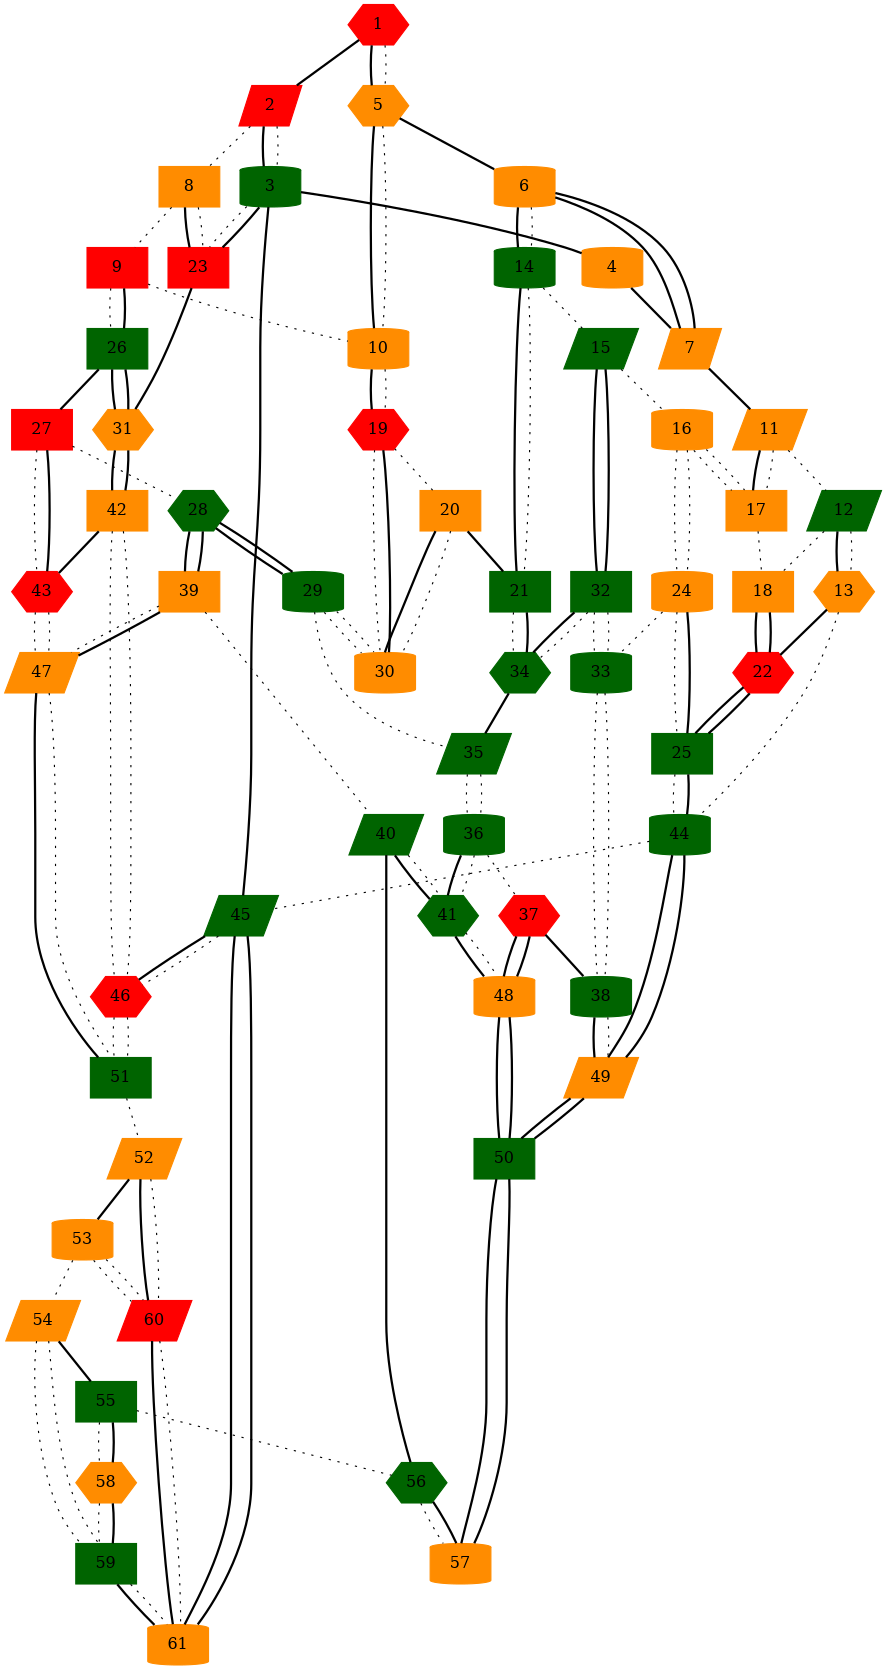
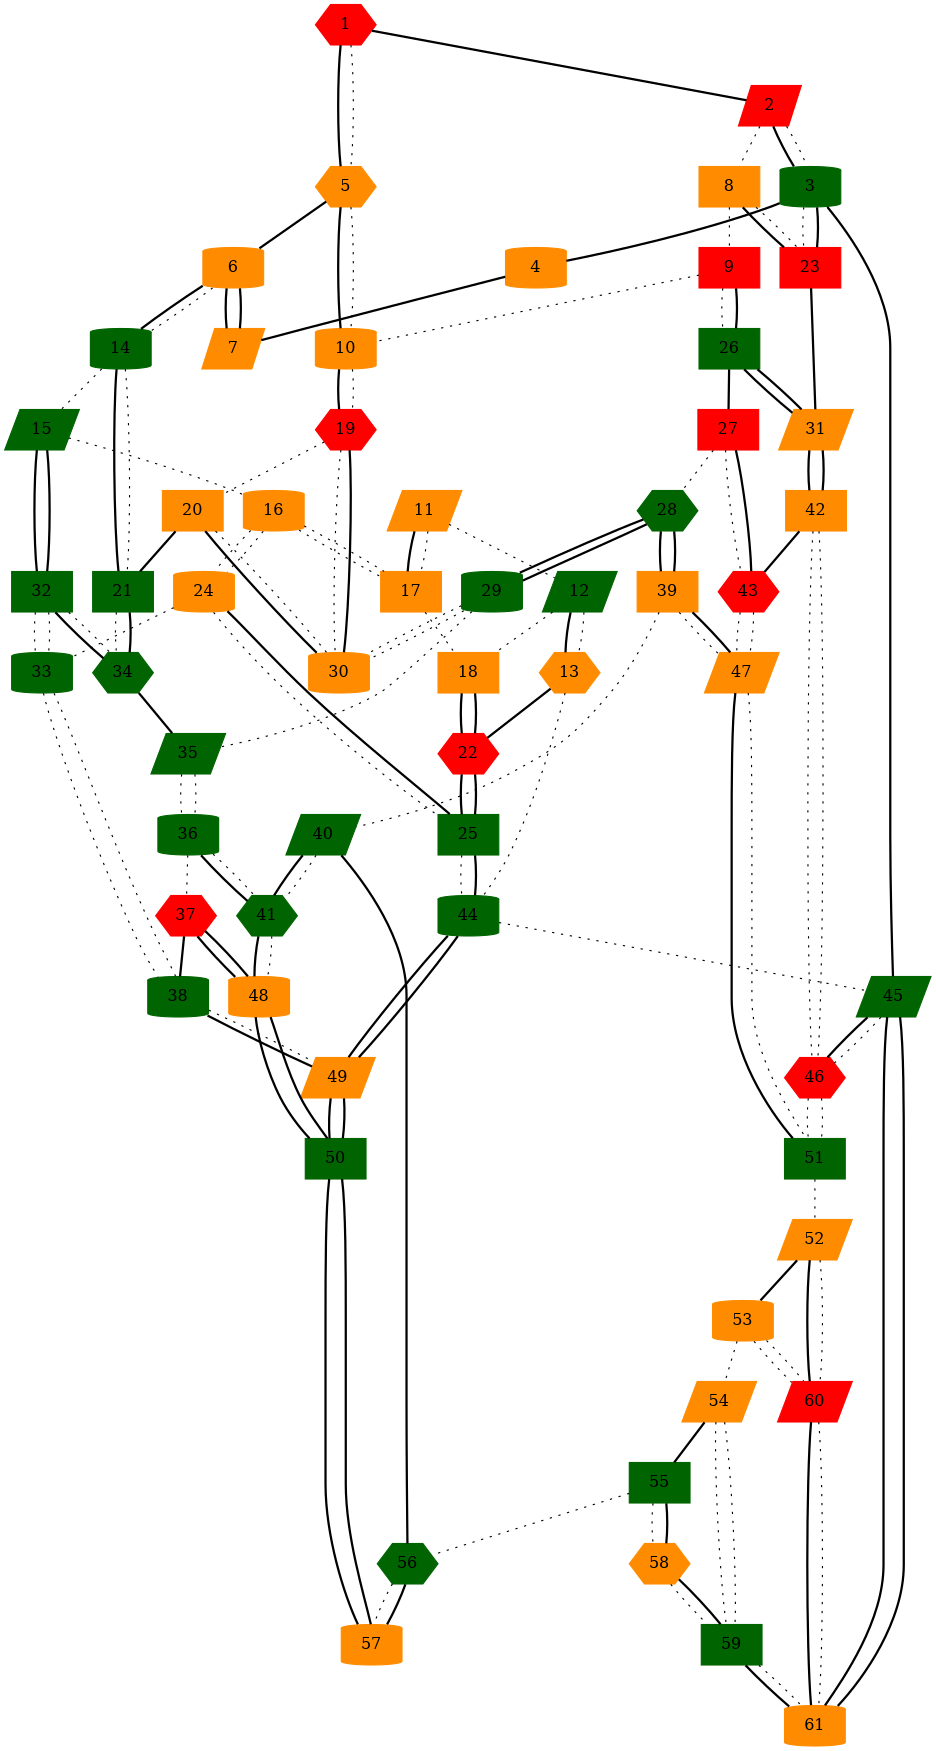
(730, 389) -> none
(123, 430) -> (816, 430)
